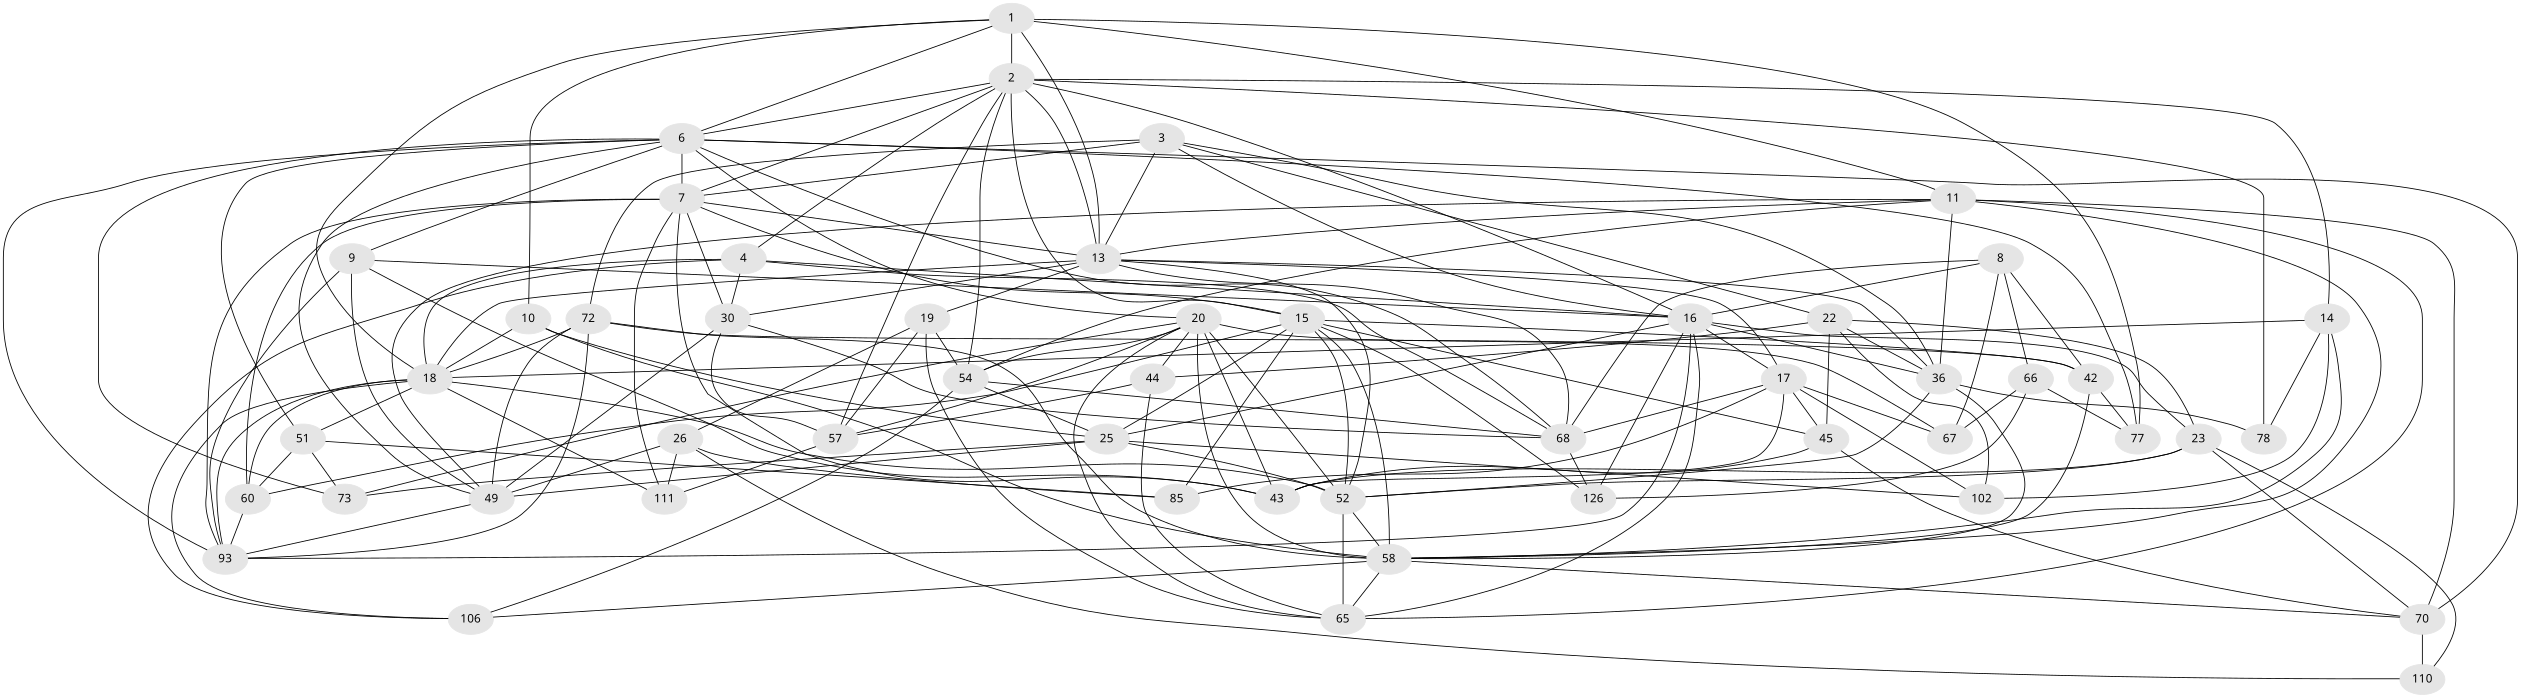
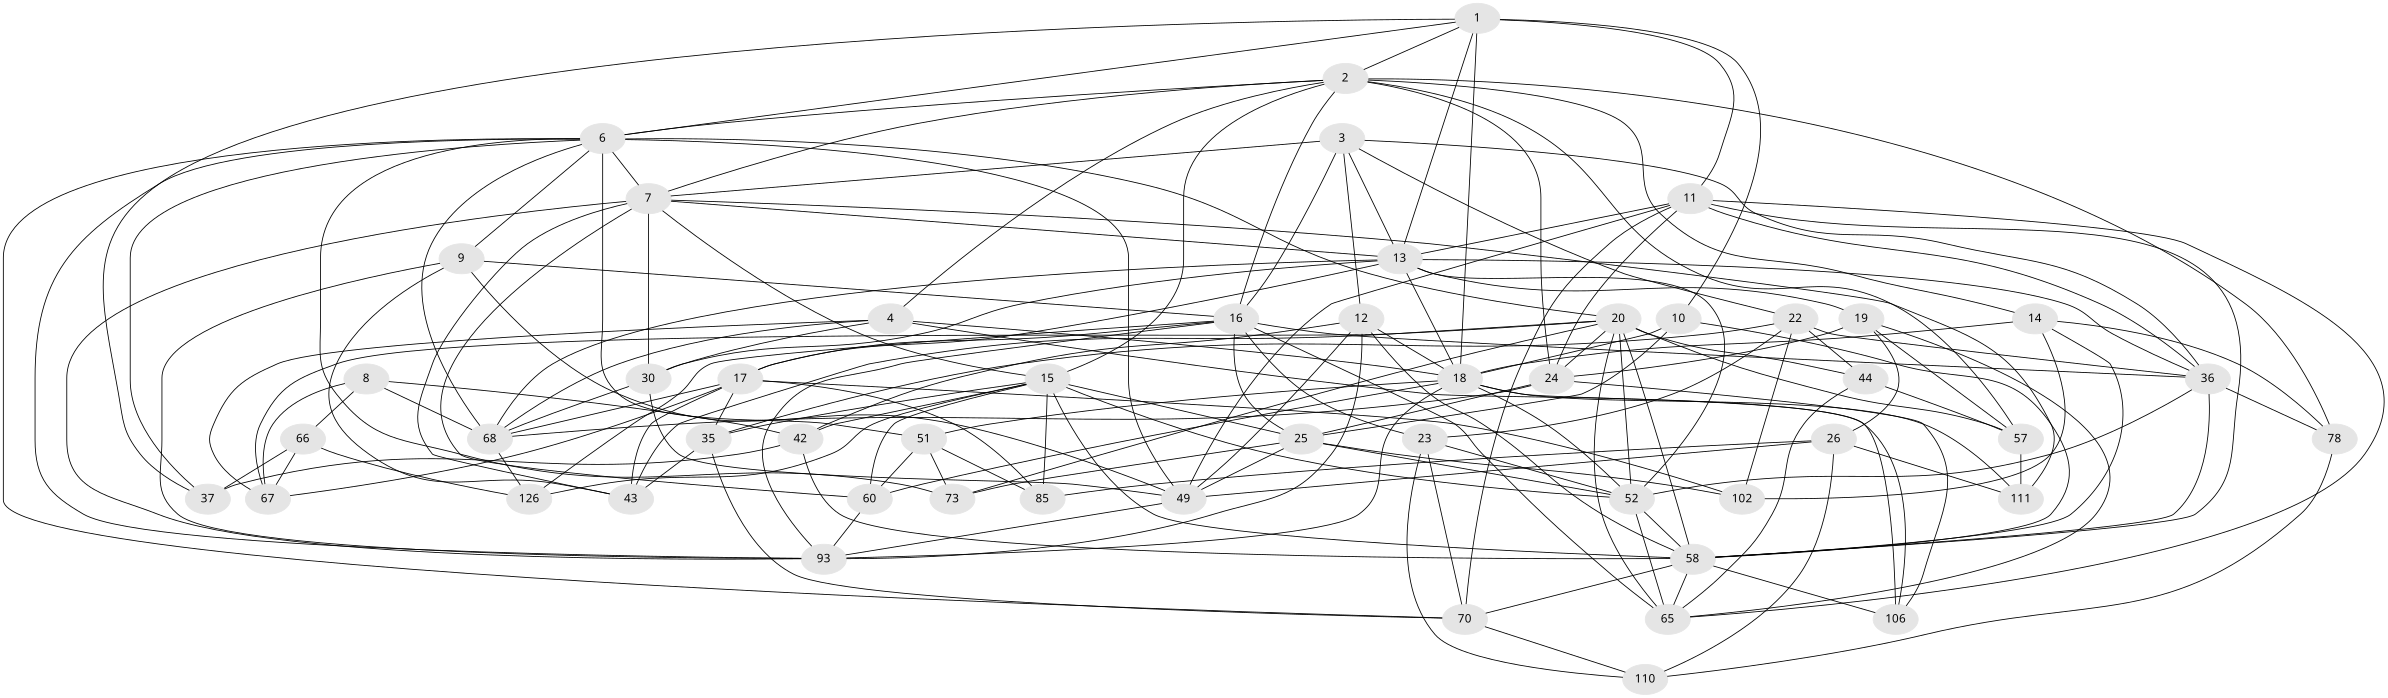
(1073, 161) -> none
(1846, 289) -> none
(1375, 299) -> (485, 339)
(588, 319) -> (1361, 319)
(966, 379) -> (1552, 379)
(719, 395) -> none
(1826, 439) -> (709, 439)
(2138, 439) -> (208, 499)
(1761, 471) -> none
none -> (2028, 616)
